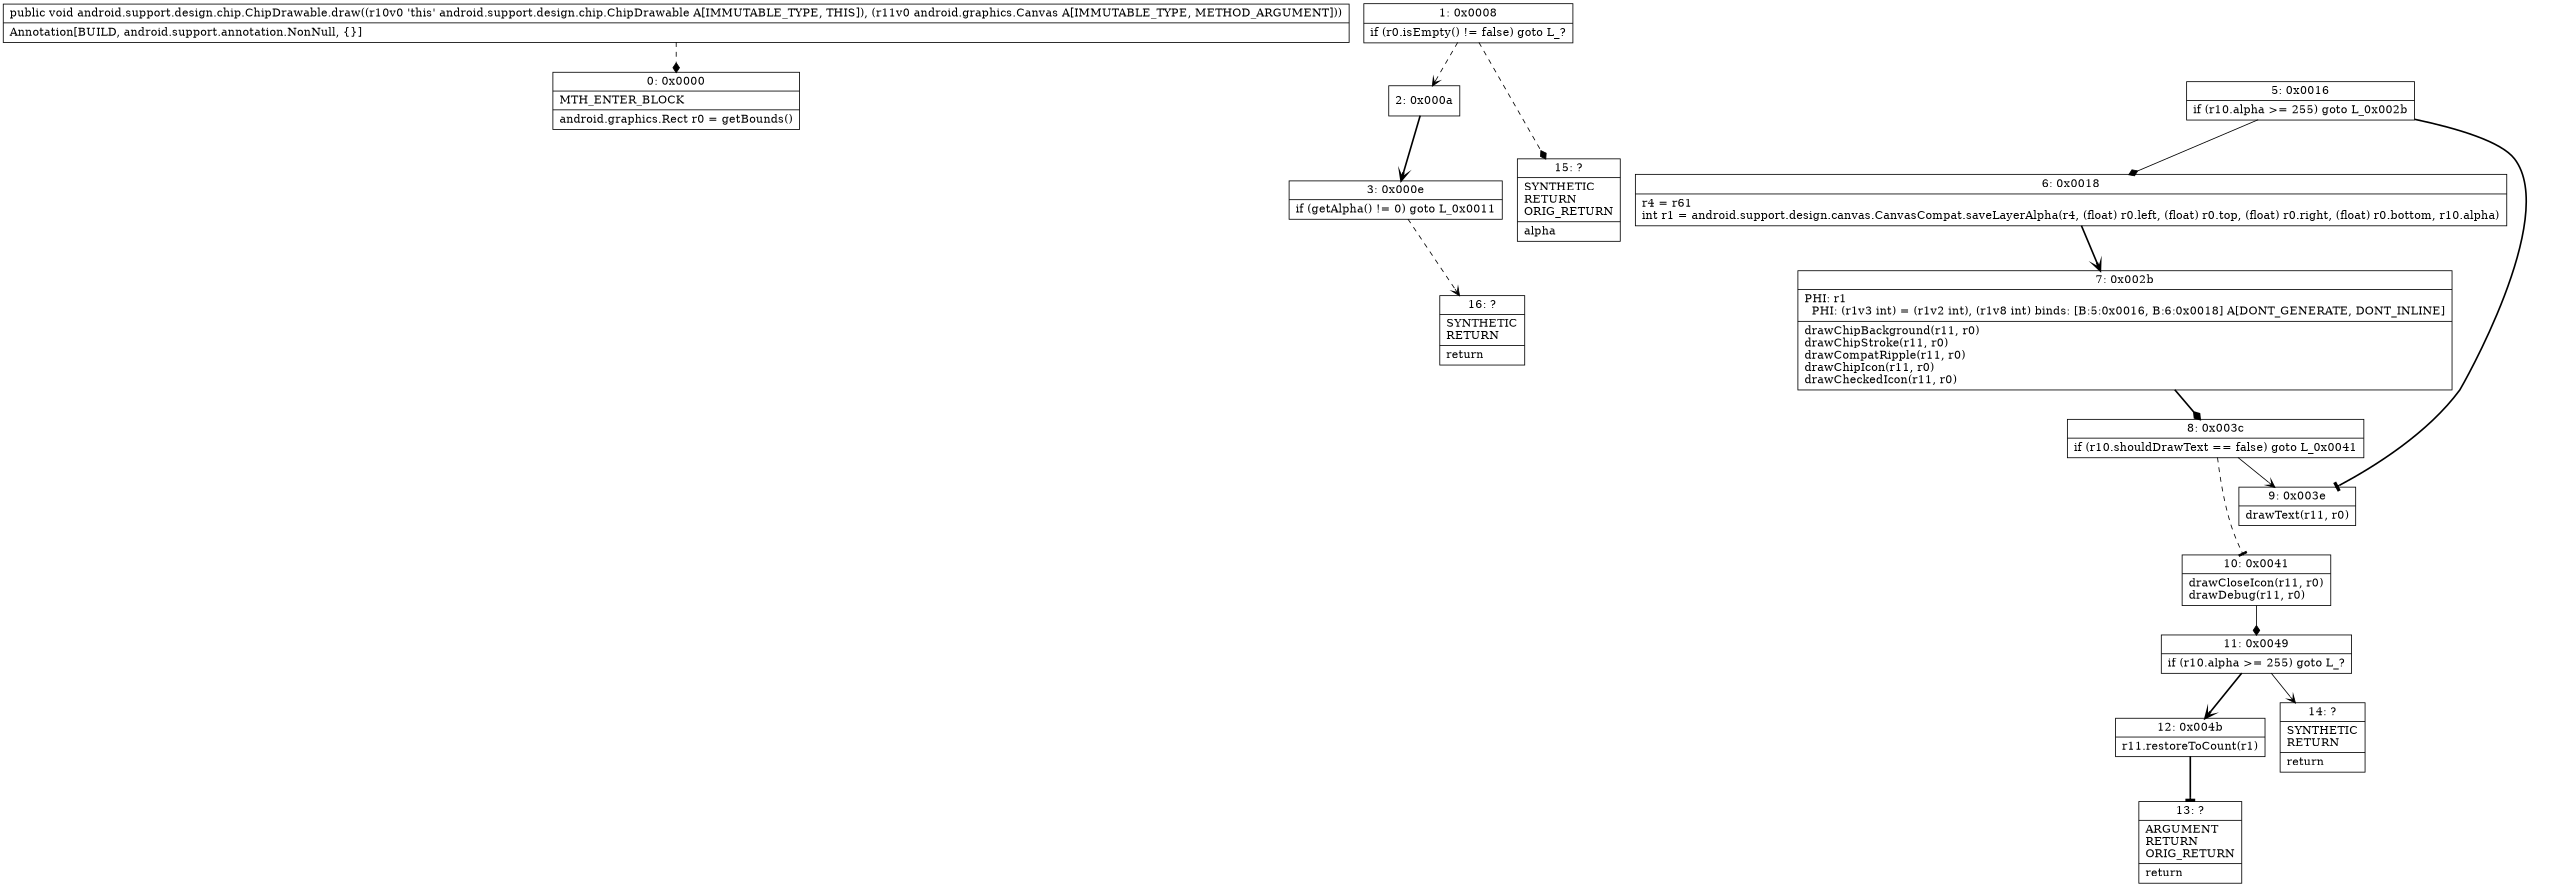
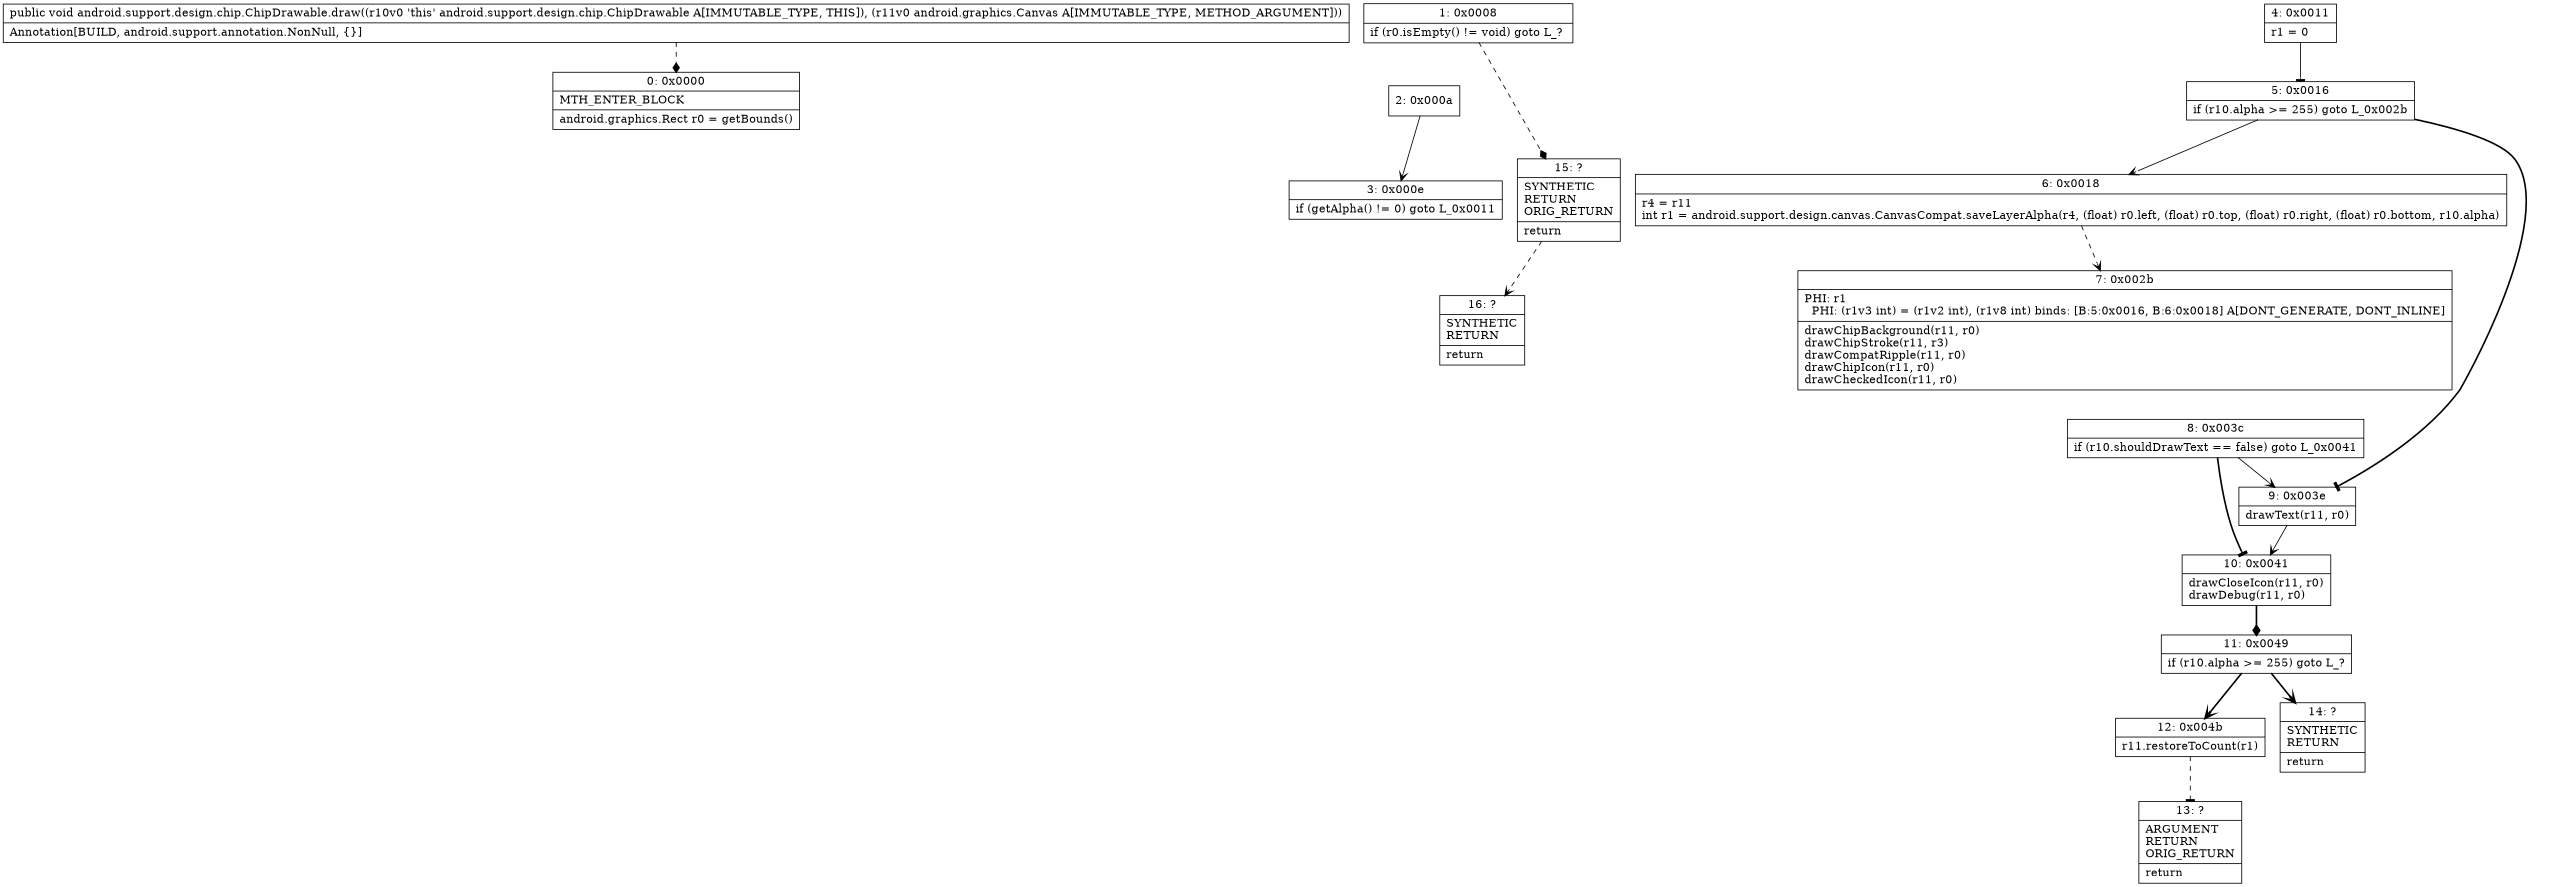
none -> (2301, 23)
(1468, 33) -> (1467, 33)
(1447, 61) -> none
(1412, 144) -> (1412, 144)
(2198, 145) -> (2198, 145)
(1667, 203) -> (1667, 203)
(1540, 231) -> (1543, 231)
(2089, 244) -> (2089, 244)
(1431, 254) -> (1526, 265)
(1877, 343) -> (1877, 343)
(2184, 401) -> none
(2226, 506) -> (2226, 506)
none -> (2281, 537)
(2256, 615) -> (2256, 615)
(2281, 685) -> (2281, 685)
(2190, 777) -> (2190, 777)
